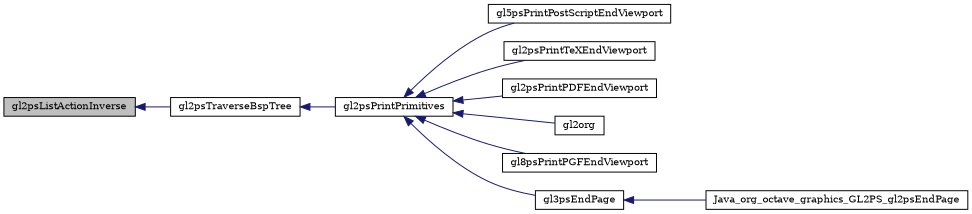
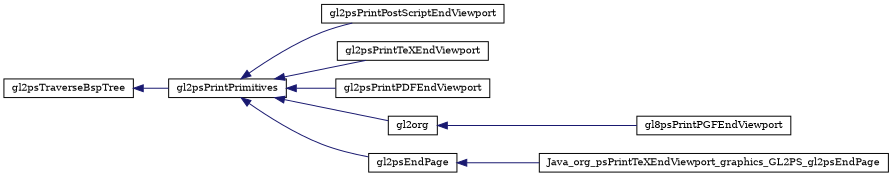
(580, 14) -> (413, 14)
(70, 107) -> none
(474, 140) -> (542, 126)
(580, 200) -> (413, 163)
(837, 200) -> (714, 163)
